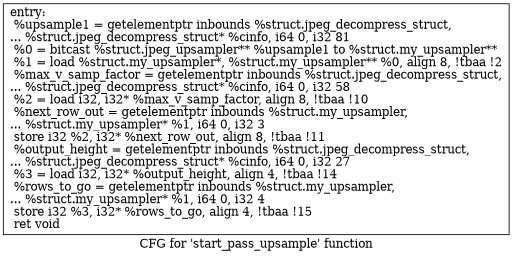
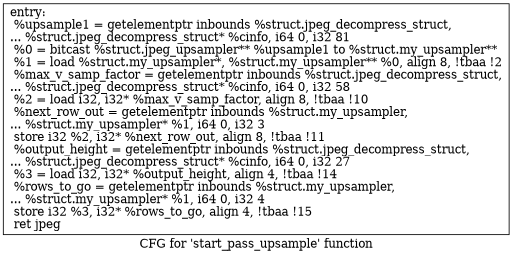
(35, 225) -> (35, 225)
